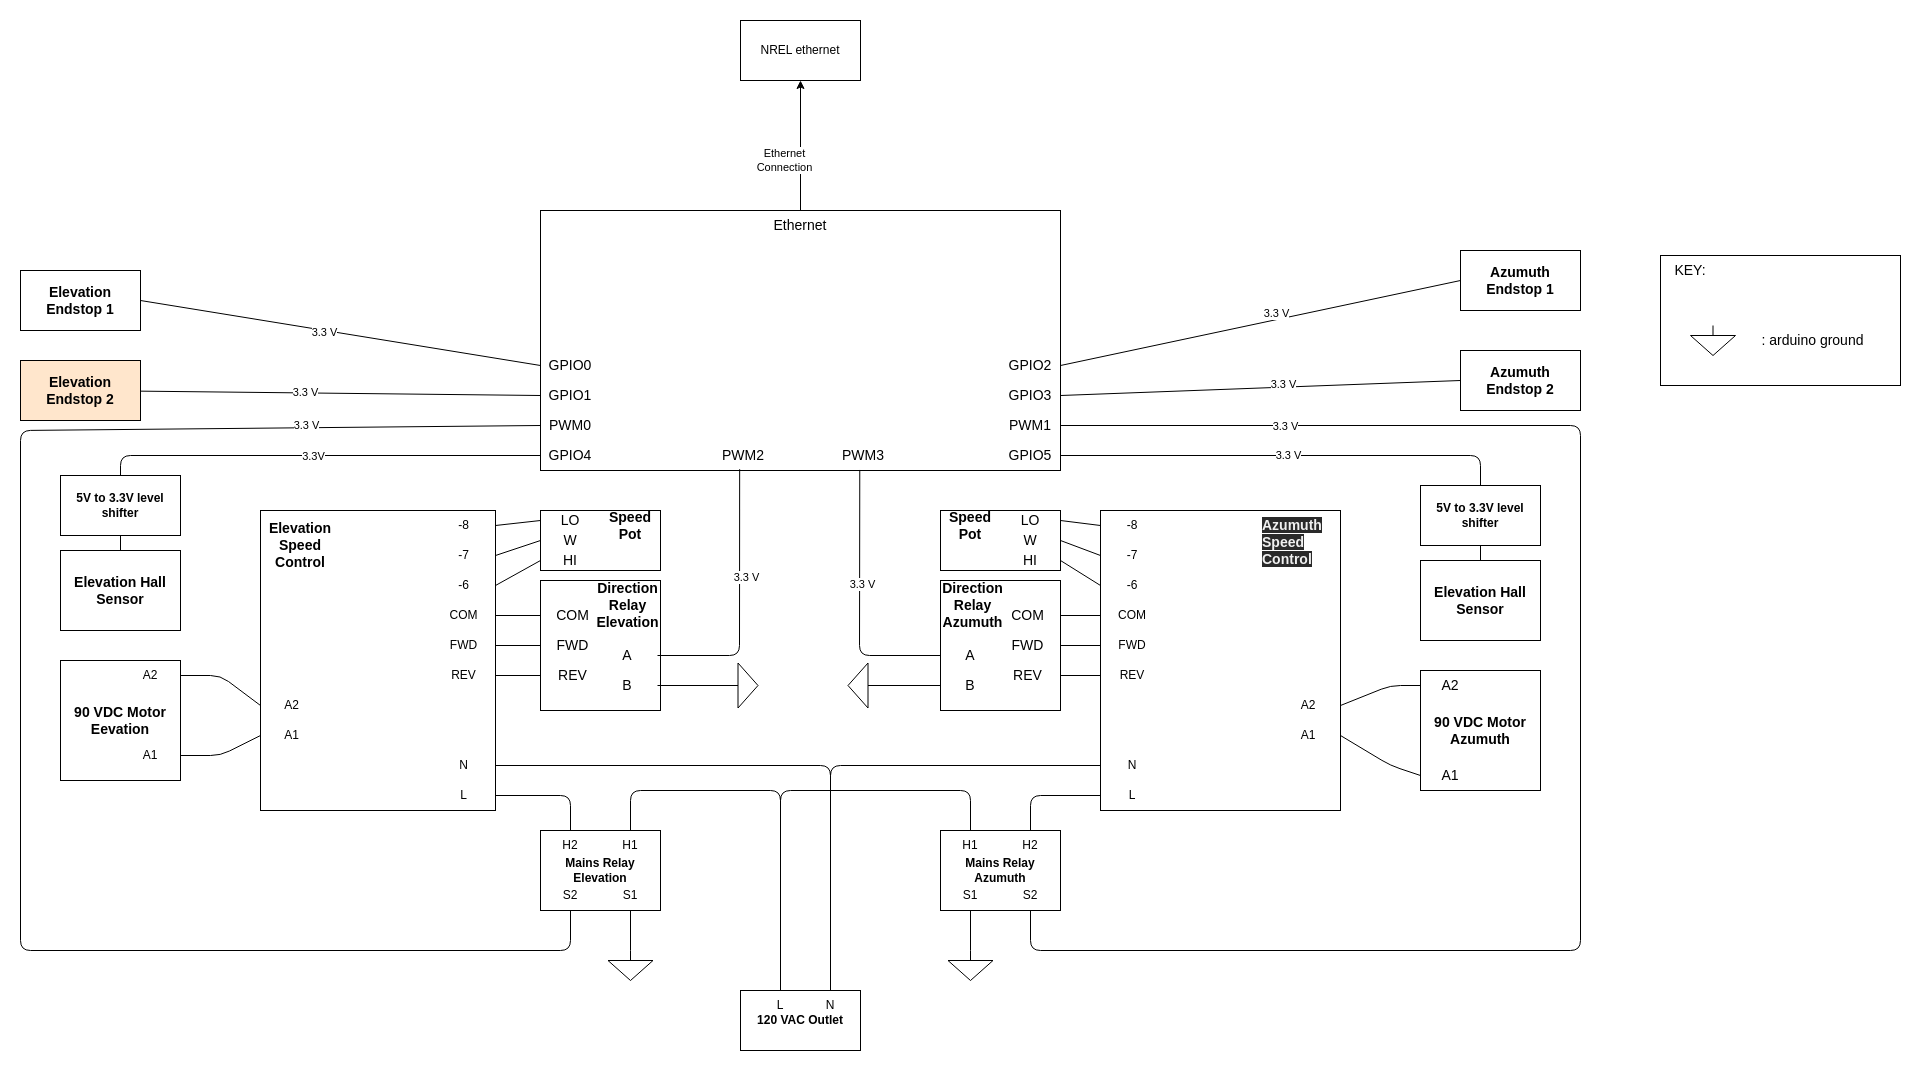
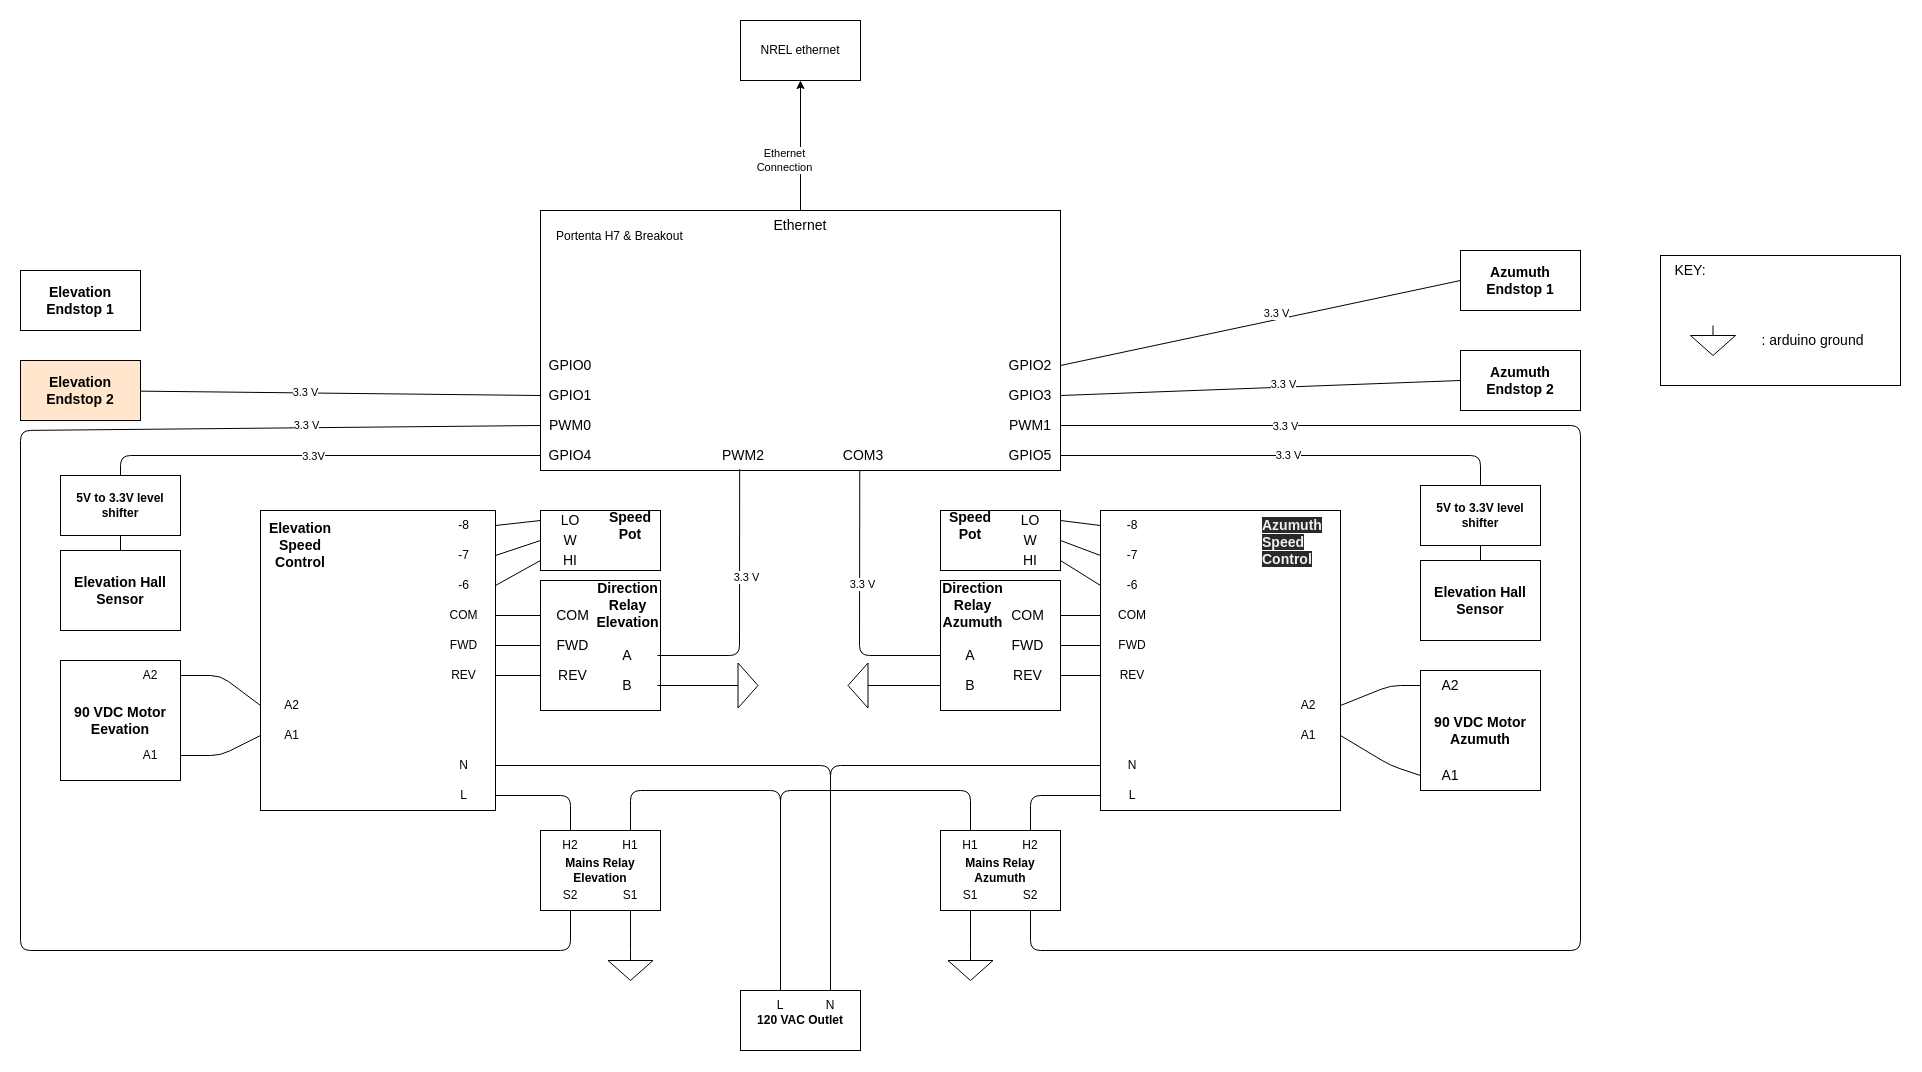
none -> (621, 236)
(340, 333) -> none
(864, 456) -> (864, 456)
